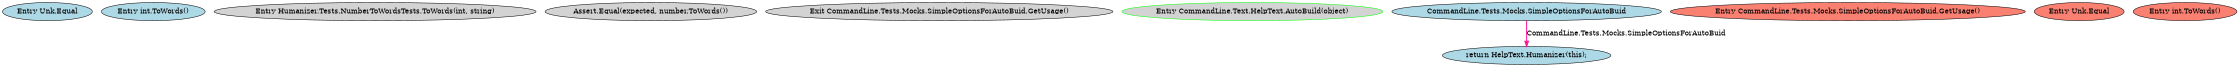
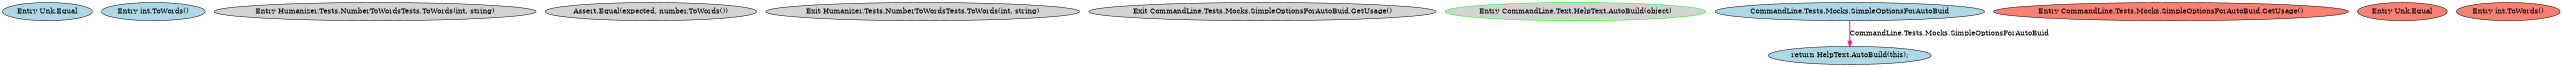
none -> (923, 12)
(1527, 55) -> (1850, 55)
